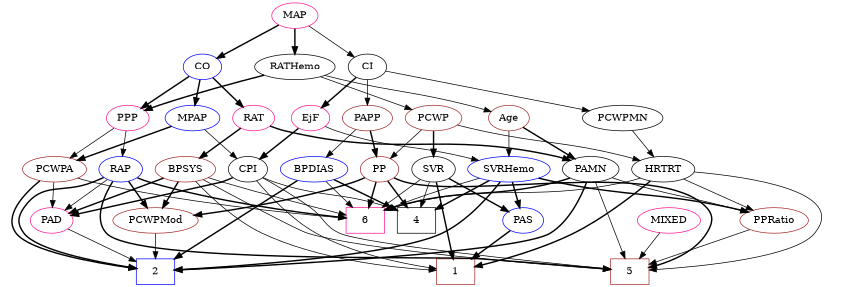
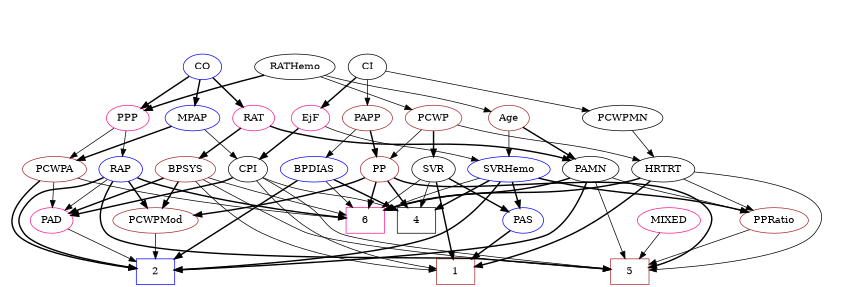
(295, 16) -> none
(529, 192) -> (529, 192)
